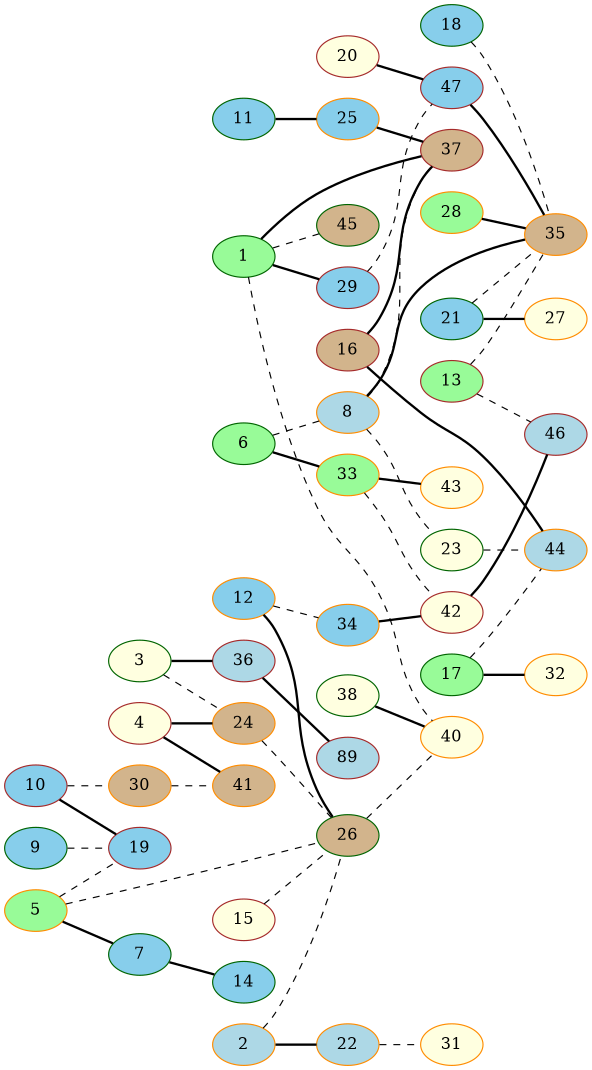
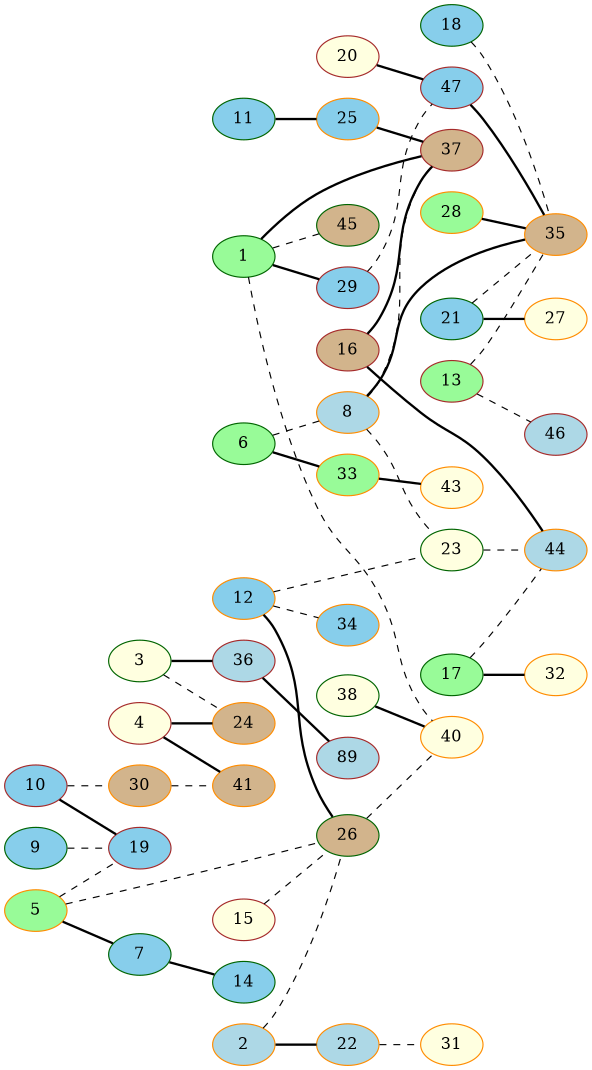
none -> (348, 574)
(452, 612) -> none
(297, 779) -> none
